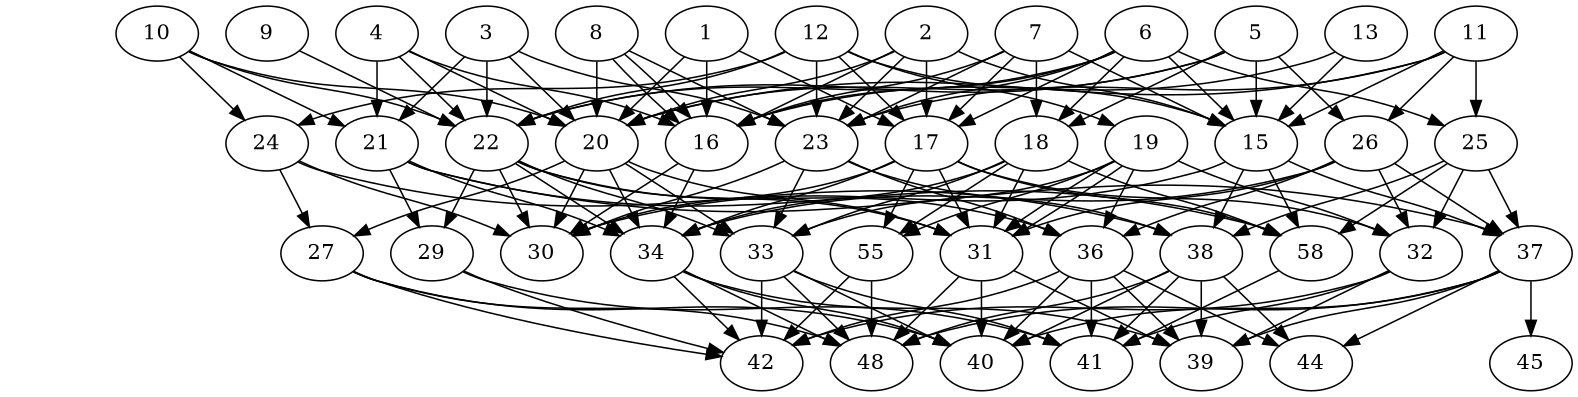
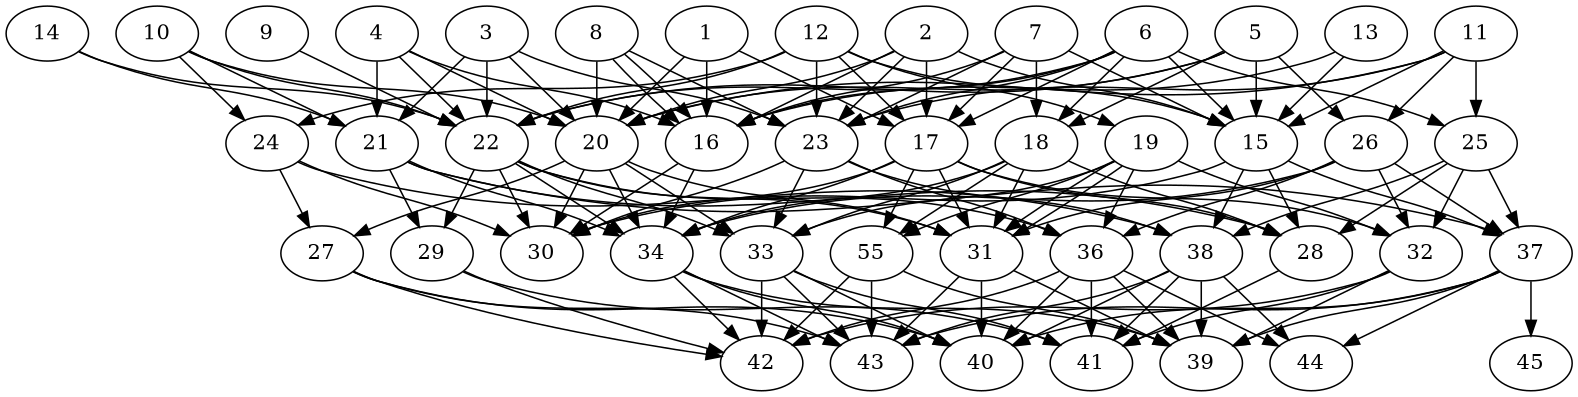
none -> (47, 34)
(1311, 253) -> (1311, 253)
none -> (1029, 307)
(872, 363) -> (872, 363)
